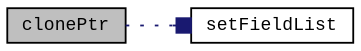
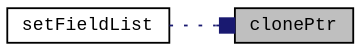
(149, 25) -> (193, 25)
